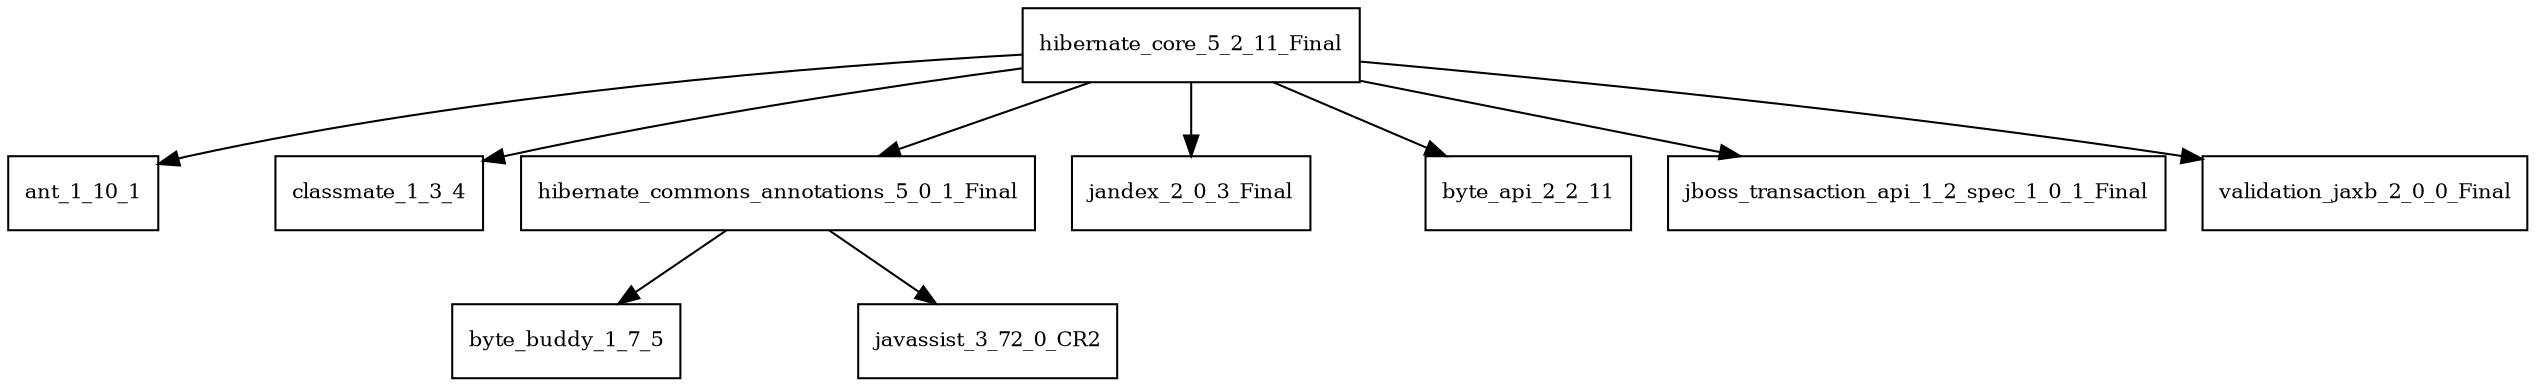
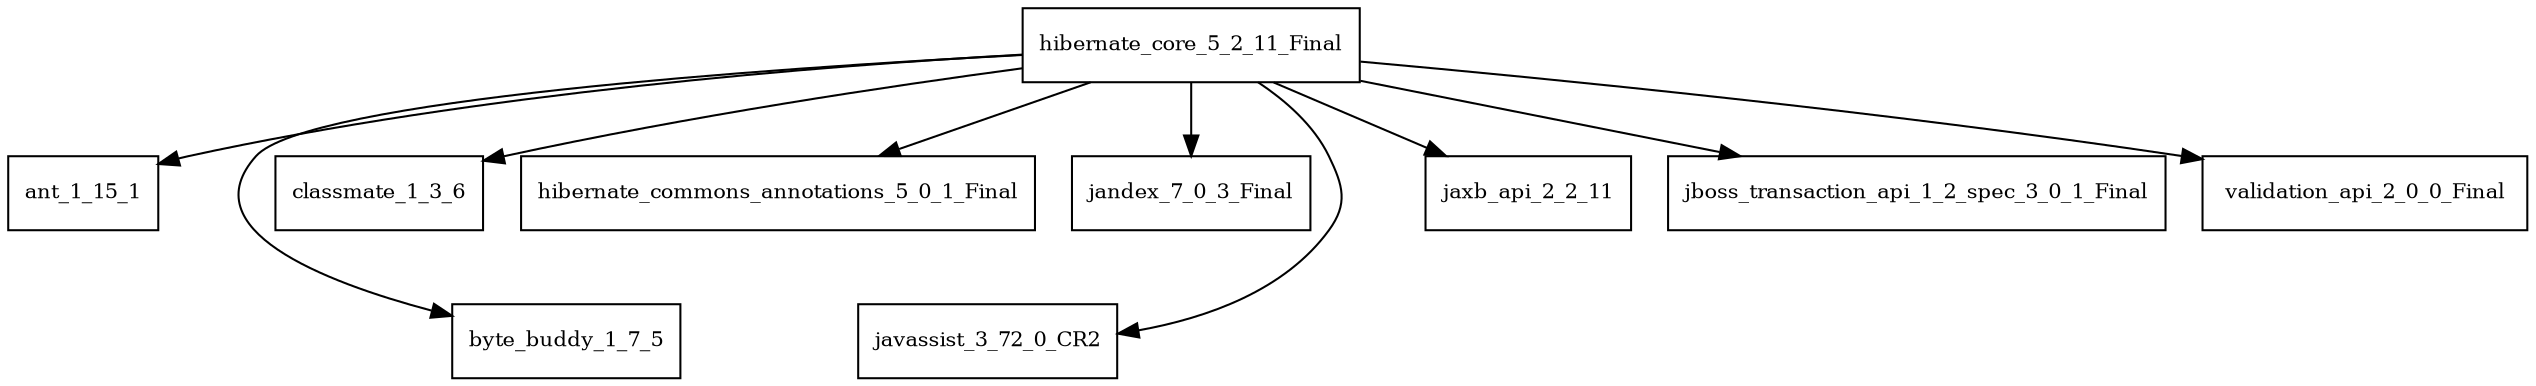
(83, 193) -> (83, 193)
(379, 193) -> (379, 193)
(1191, 193) -> (1191, 193)
(1528, 193) -> (1528, 193)
(1917, 193) -> (1917, 193)
(2365, 193) -> (2365, 193)
(681, 261) -> (248, 169)
(874, 261) -> (1317, 245)
